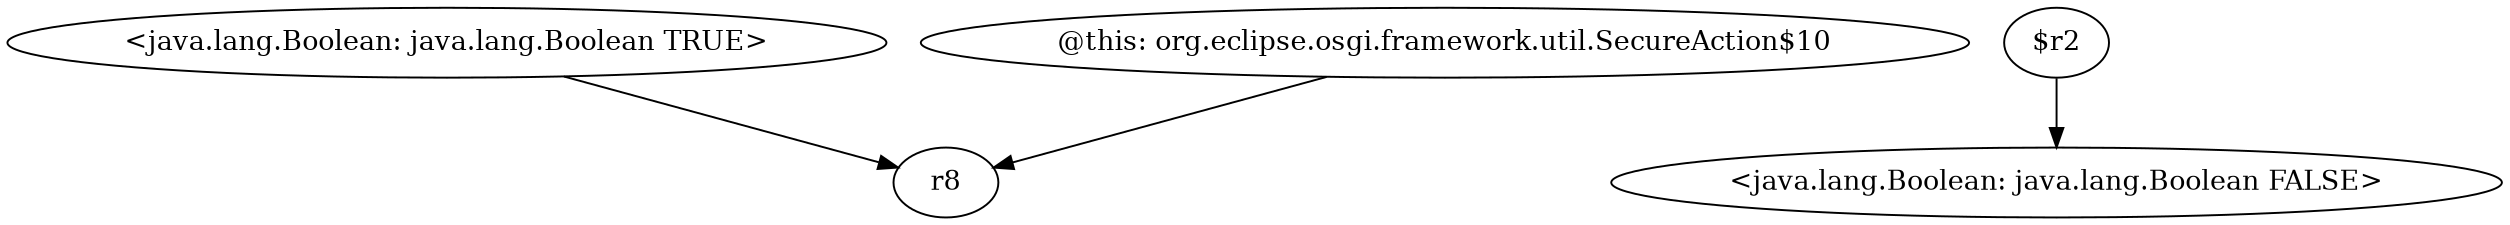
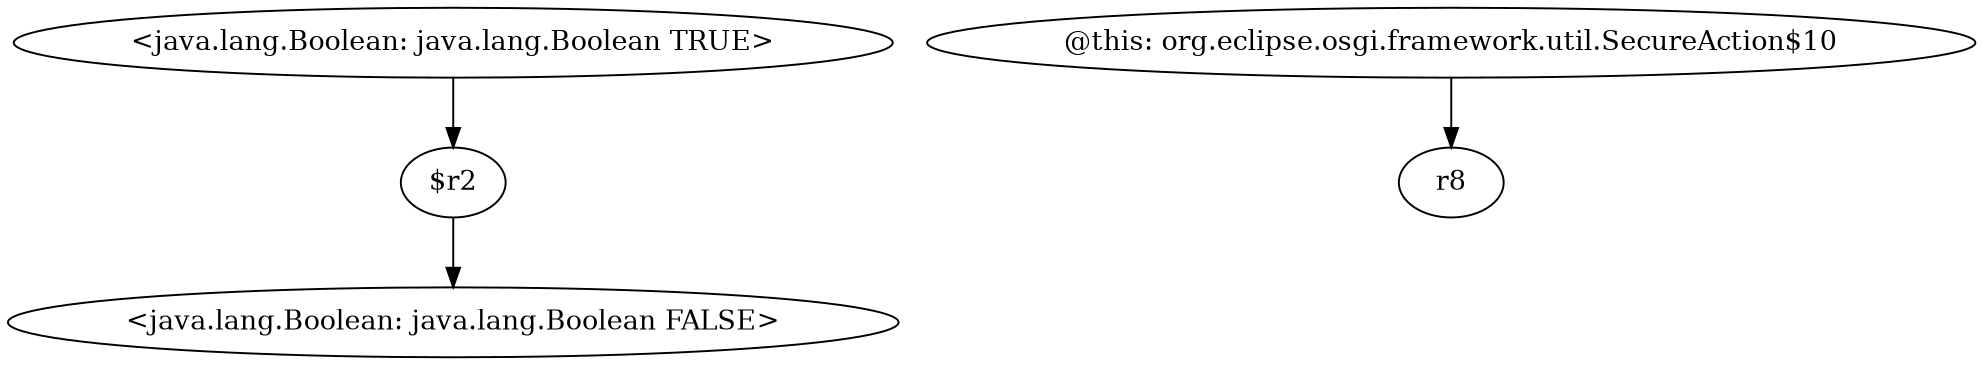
(721, 119) -> (453, 103)
